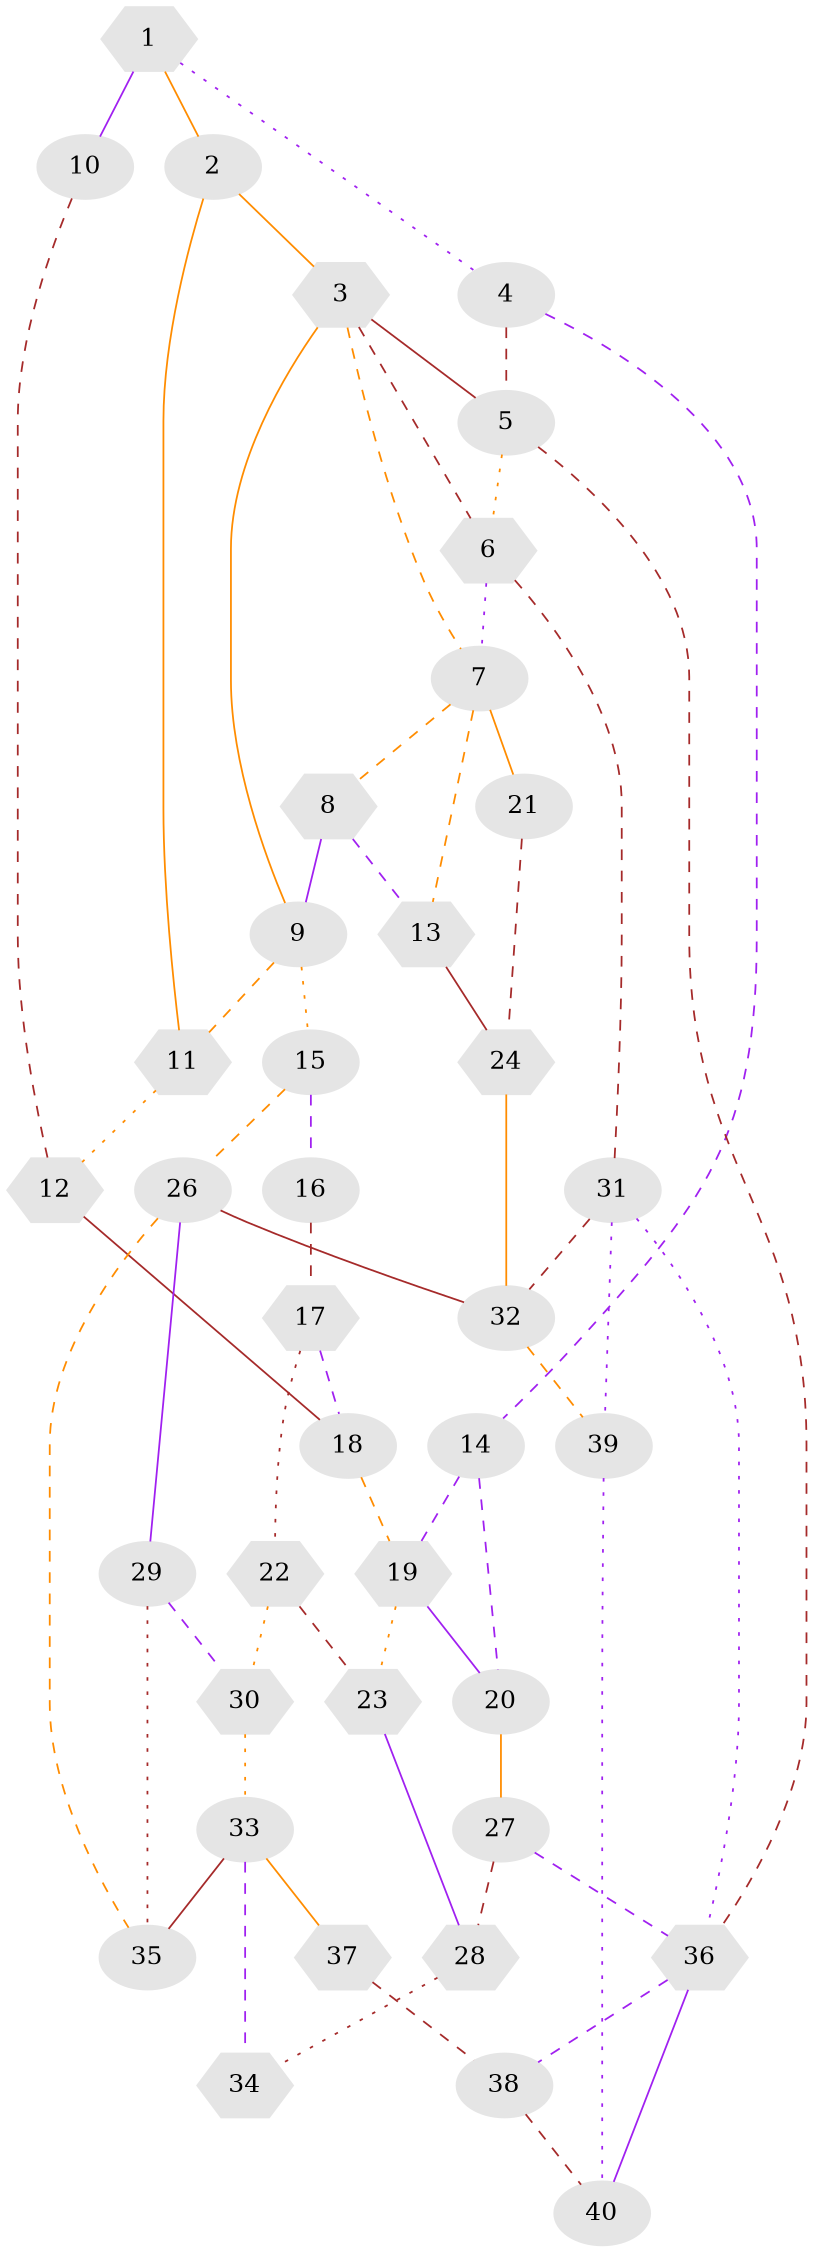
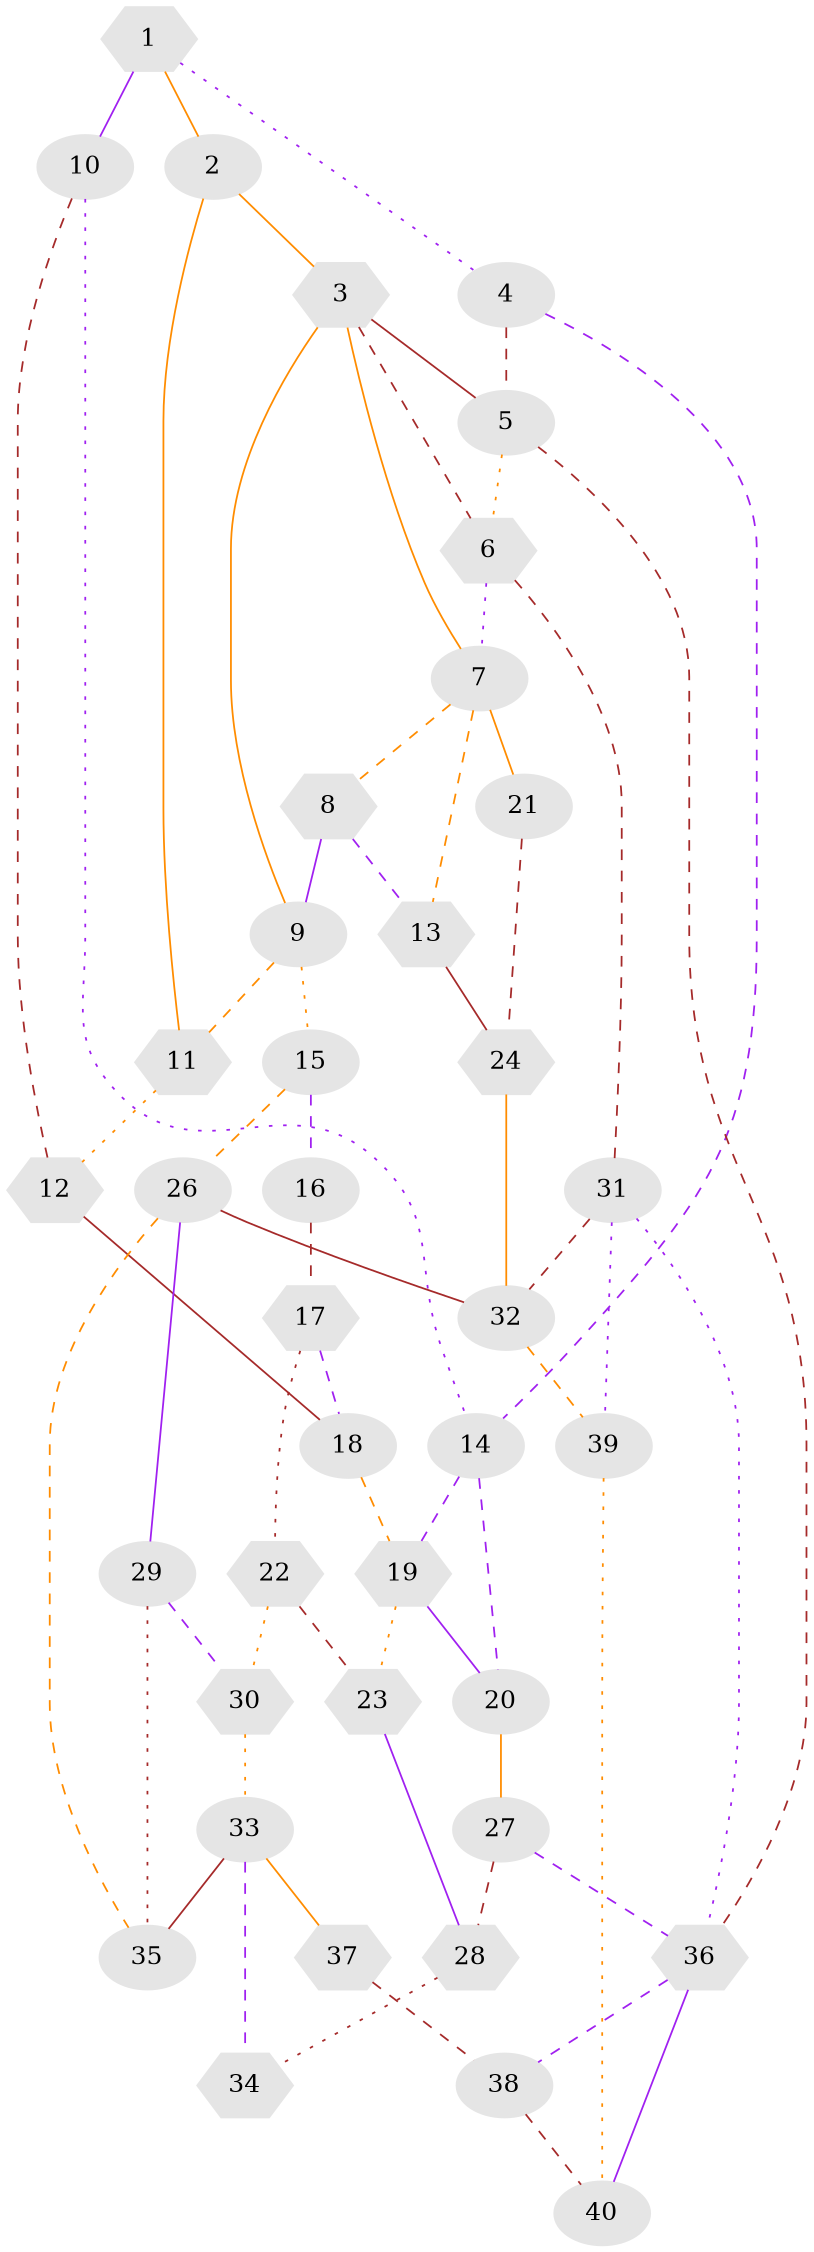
(392, 493) -> (392, 493)
none -> (85, 927)
(602, 1830) -> (602, 1830)
